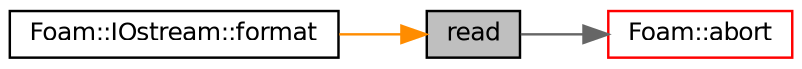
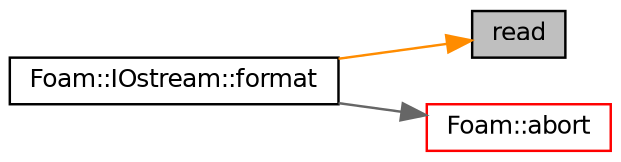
(552, 34) -> (370, 107)
